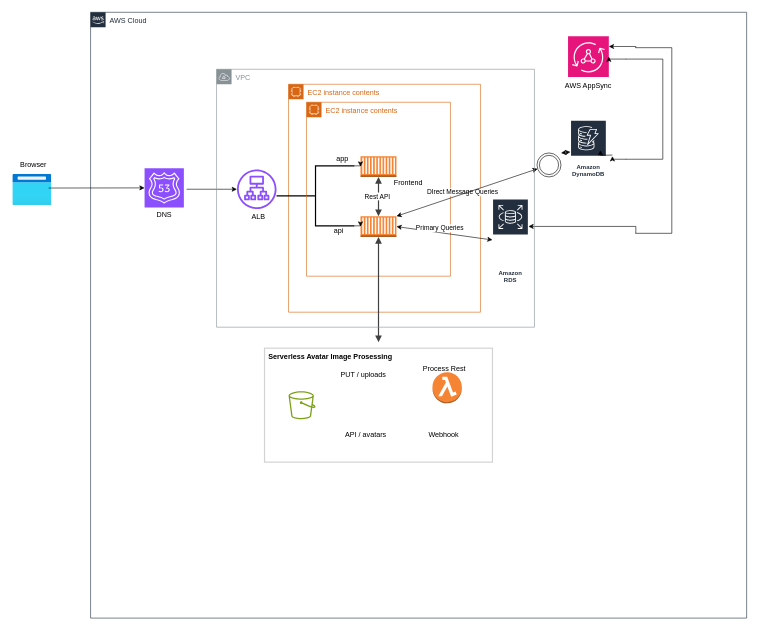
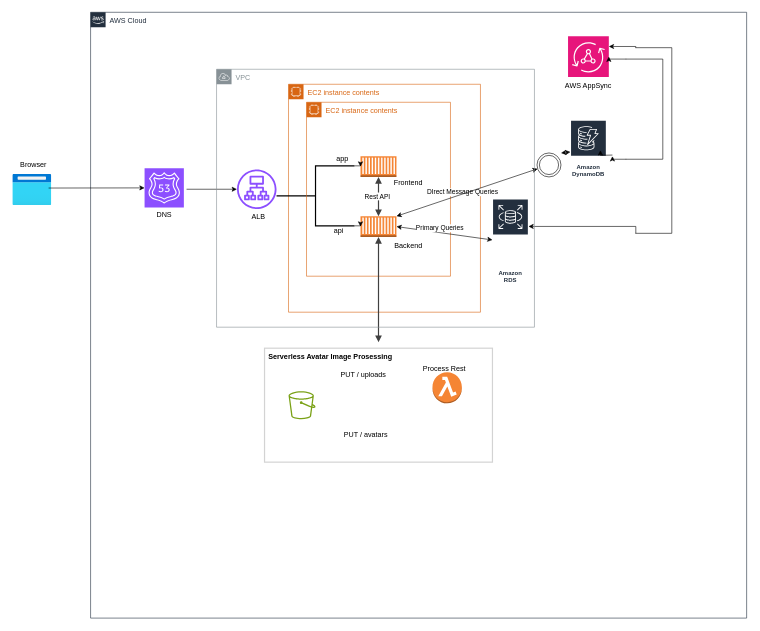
none -> (408, 246)
(366, 435) -> (366, 435)
(444, 435) -> none
